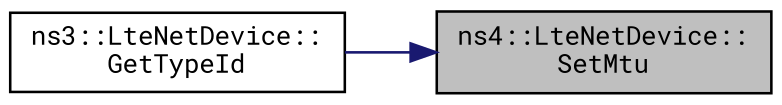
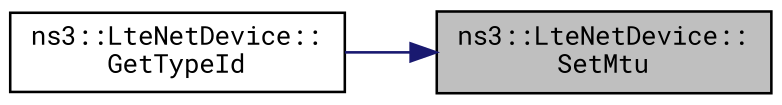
(604, 52) -> (604, 52)
